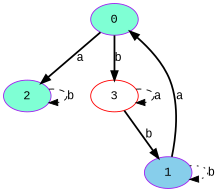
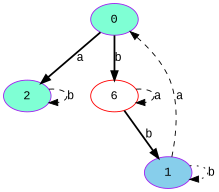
(173, 91) -> (173, 91)
(114, 96) -> (114, 96)
